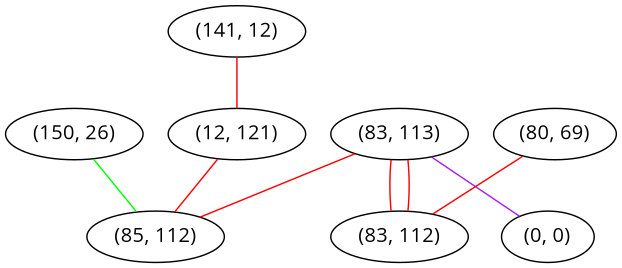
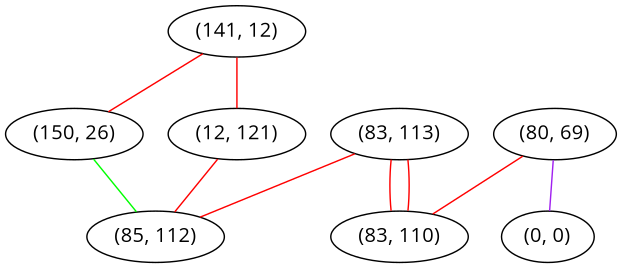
none -> (156, 83)
(467, 181) -> (551, 186)
(400, 237) -> (400, 237)
